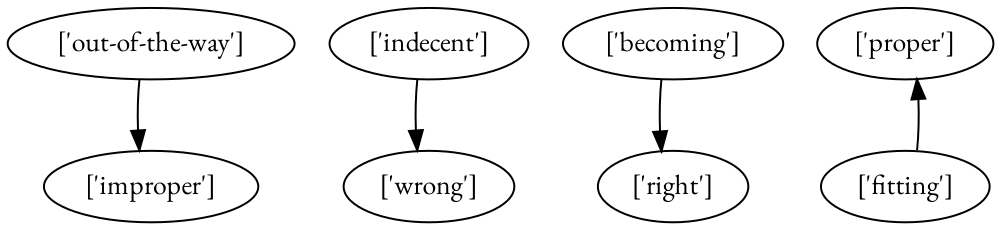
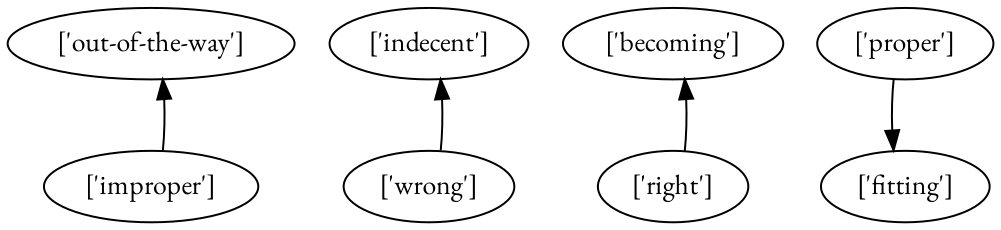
(138, 105) -> (164, 125)
(416, 105) -> (442, 125)
(660, 105) -> (686, 125)
(919, 125) -> (892, 105)
